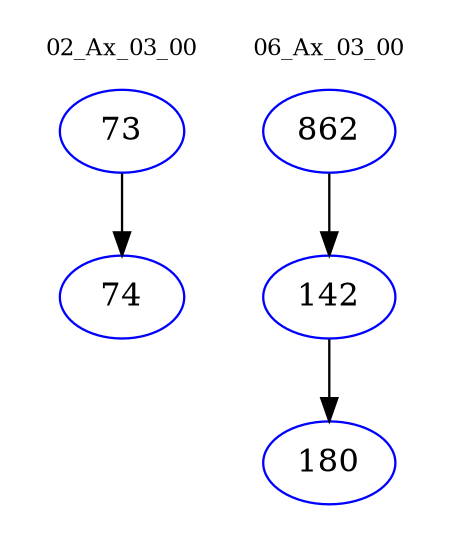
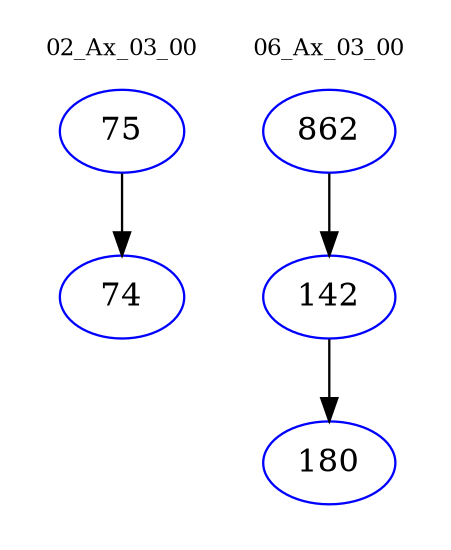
(122, 131) -> (122, 131)
